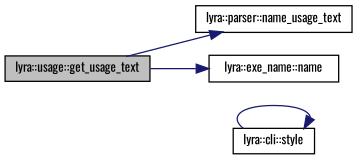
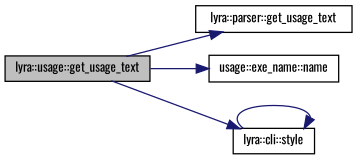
(274, 19) -> (274, 19)
(274, 69) -> (274, 69)
none -> (170, 103)
